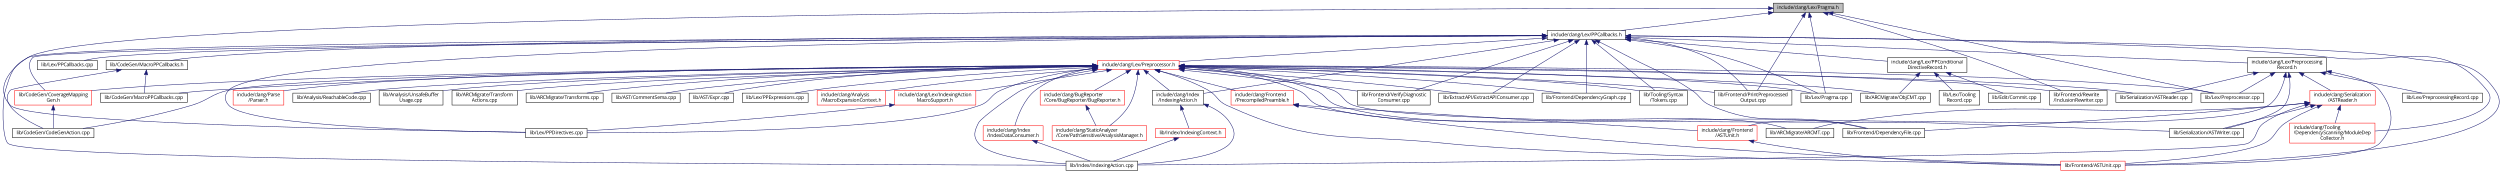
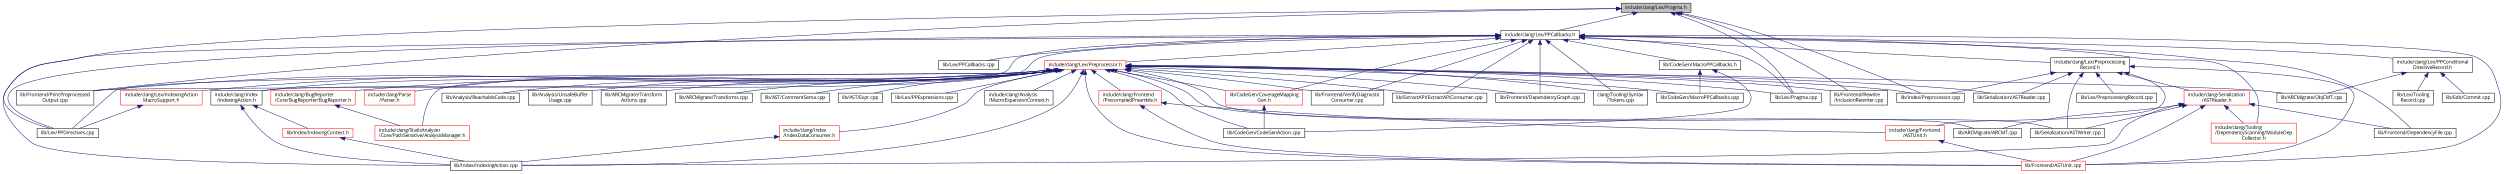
(851, 98) -> (1019, 98)
(1663, 98) -> (1620, 98)
(2232, 98) -> (1931, 98)
(1522, 122) -> none
